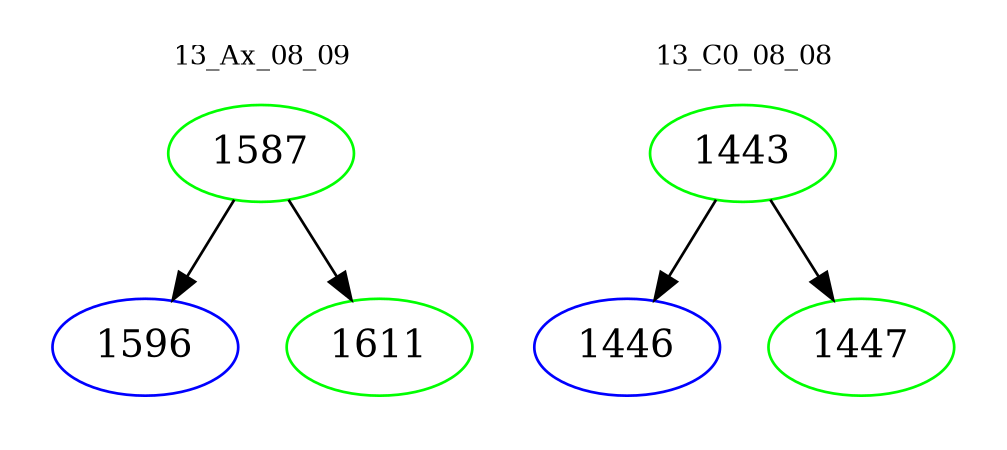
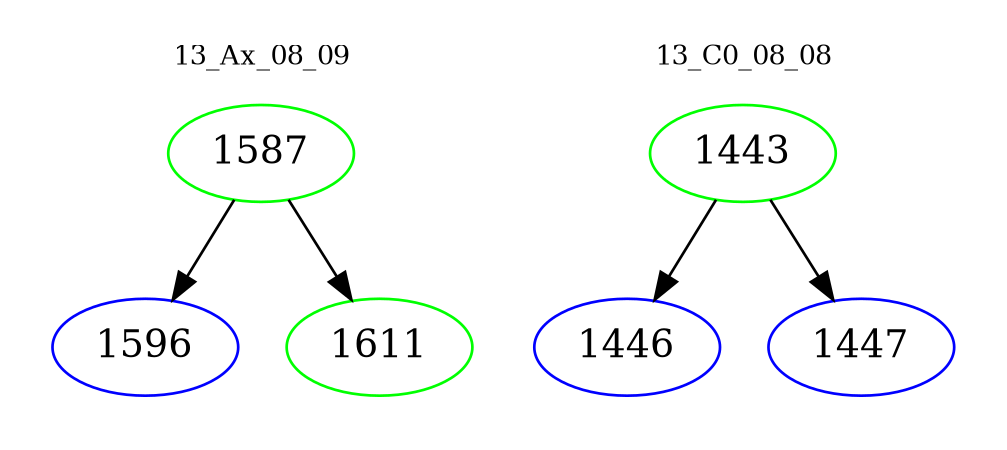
(861, 347) -> (861, 347)
